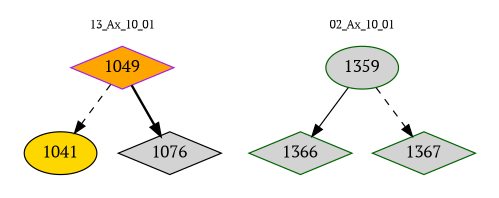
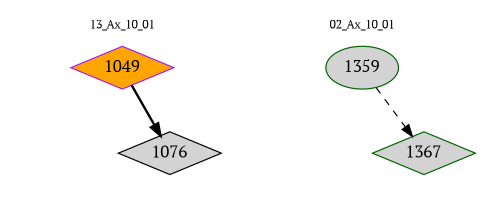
(61, 153) -> none
(300, 153) -> none
